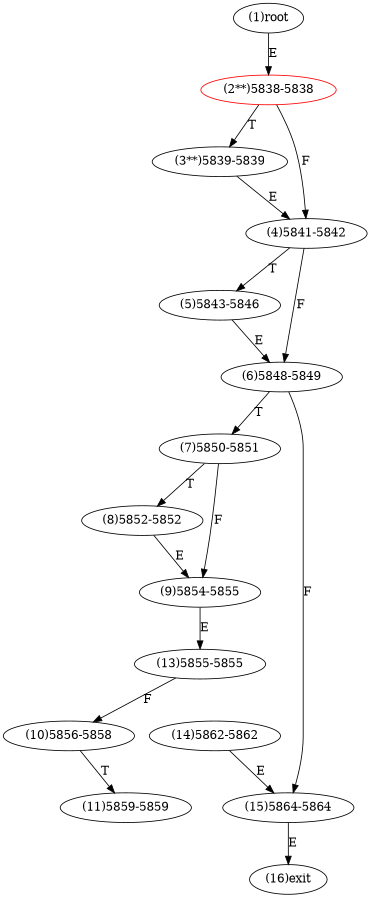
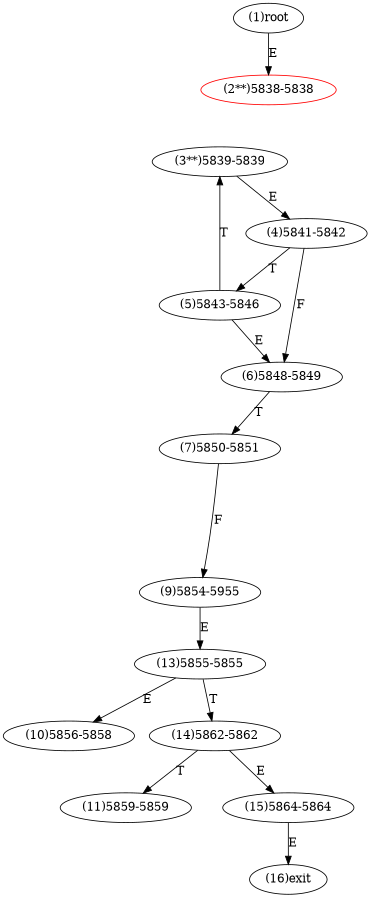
(247, 122) -> (220, 238)
(297, 156) -> none
(142, 521) -> none
(303, 587) -> none
(200, 592) -> (200, 592)
none -> (207, 696)
(147, 700) -> (147, 700)
(95, 769) -> (174, 769)
